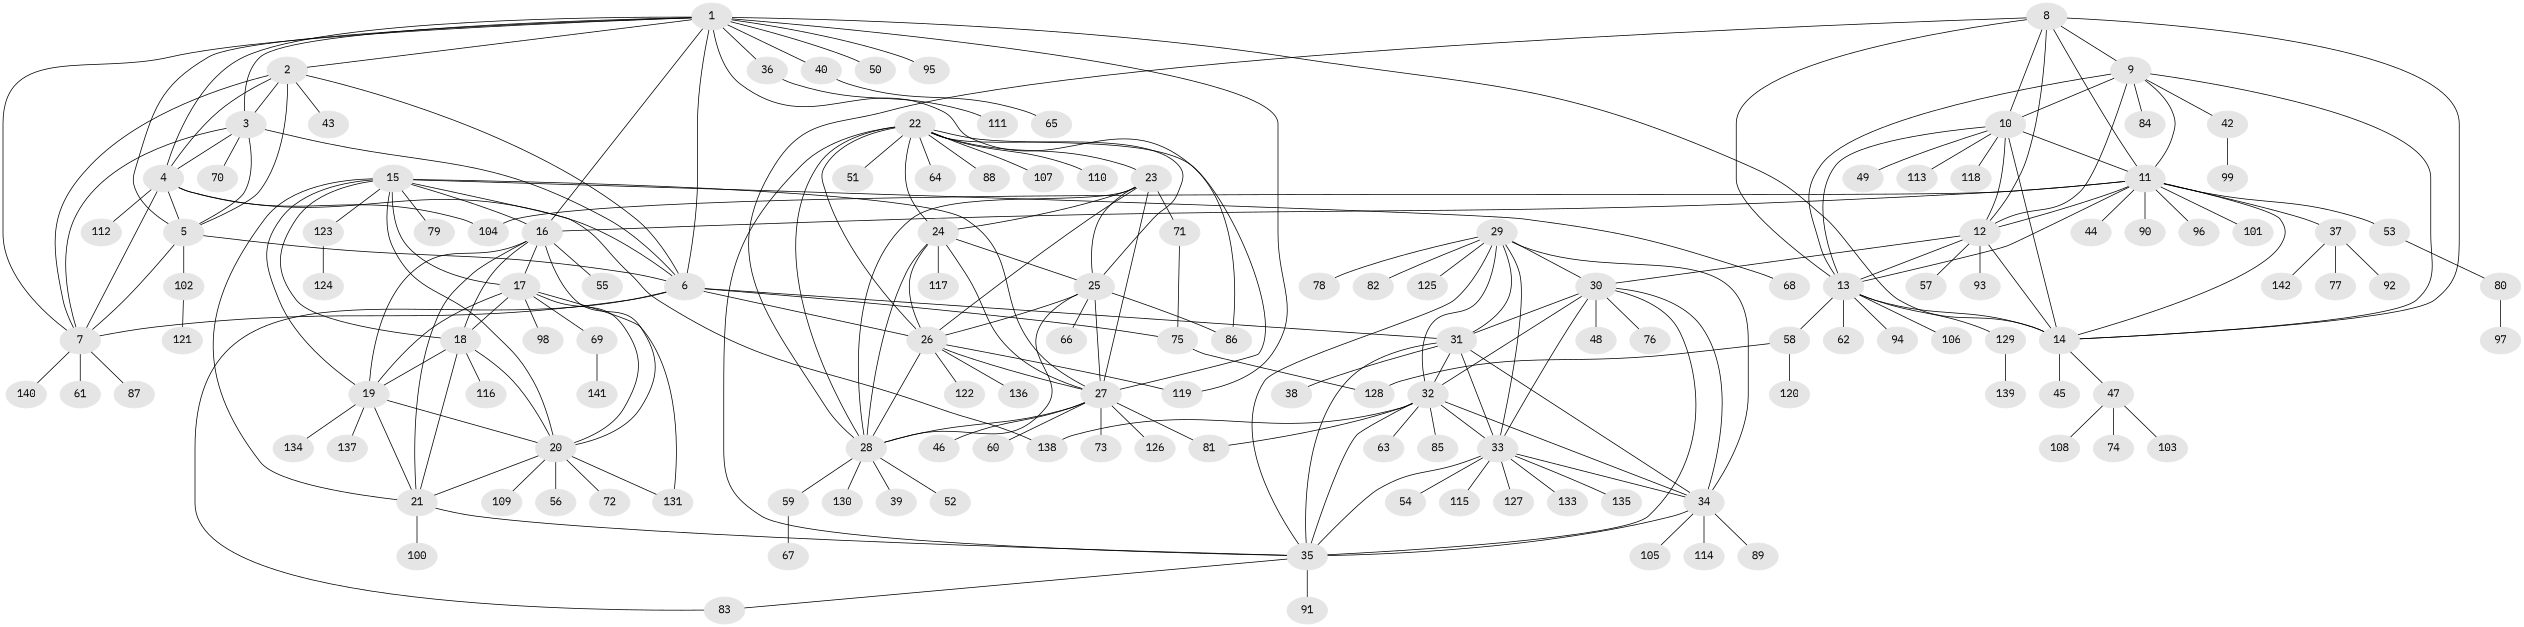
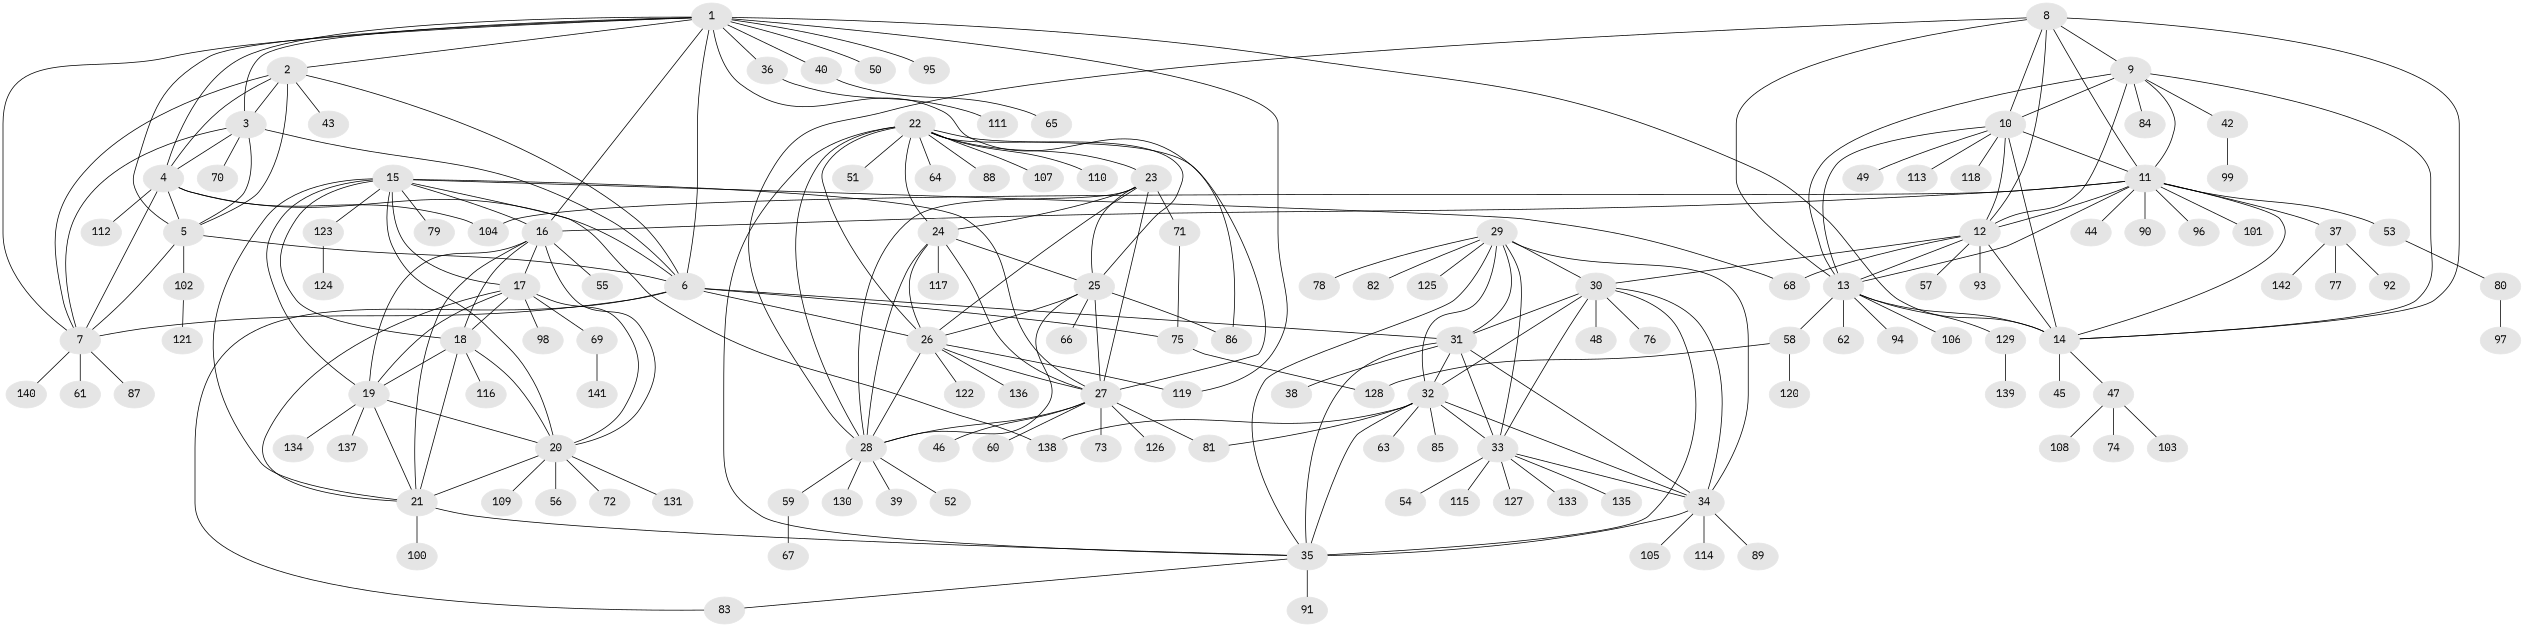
none -> (1882, 254)
(660, 359) -> (300, 389)
(1390, 483) -> none
